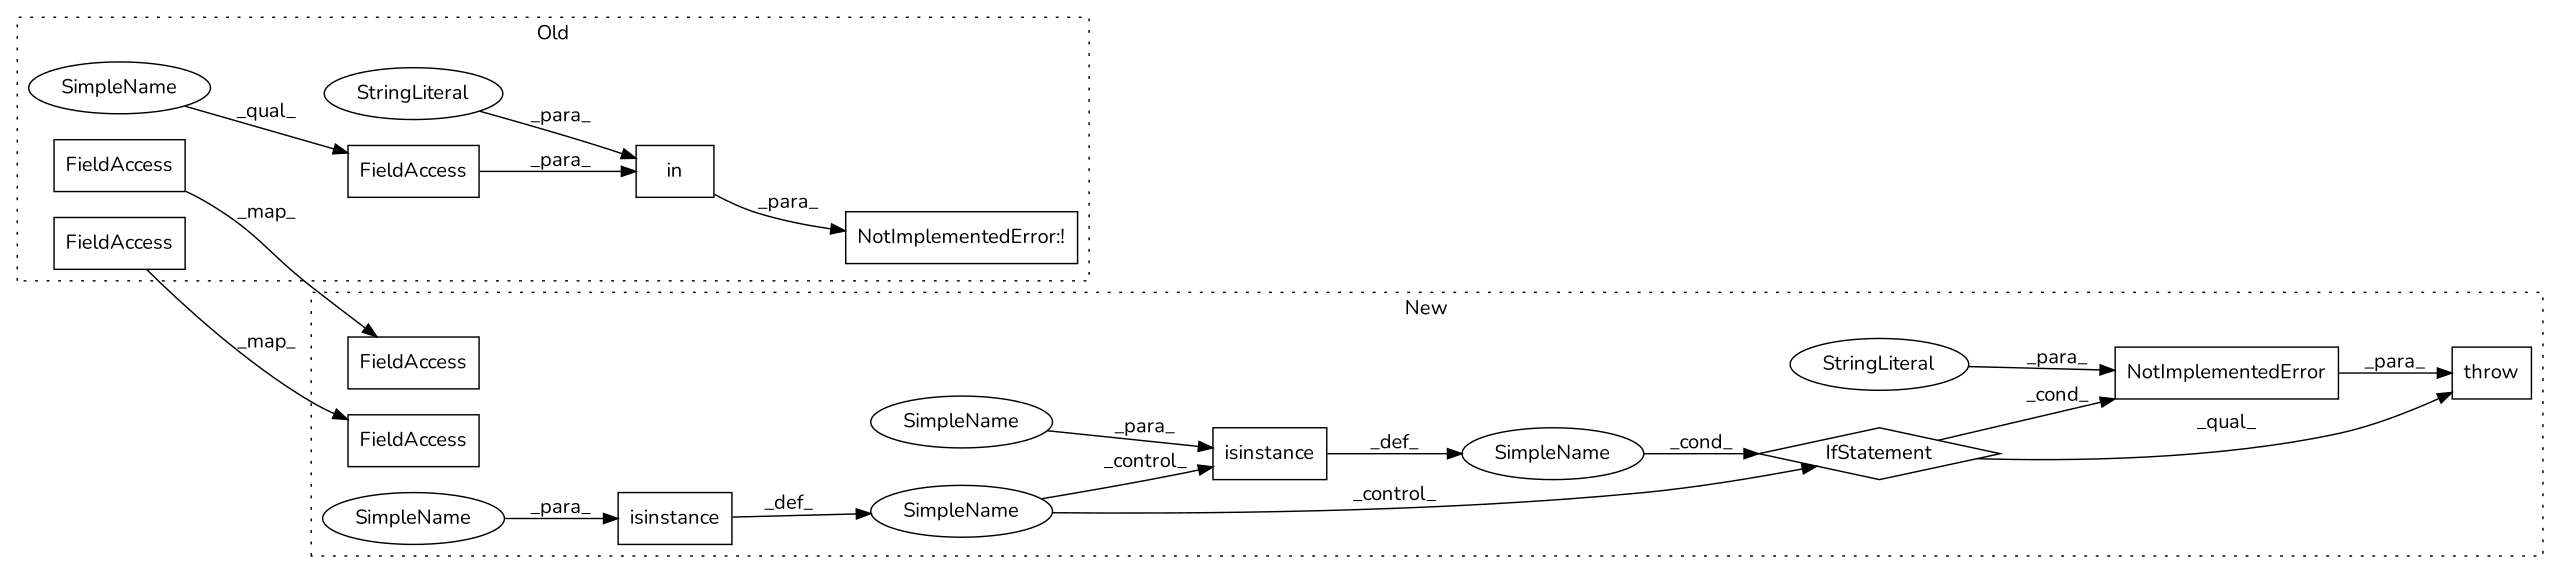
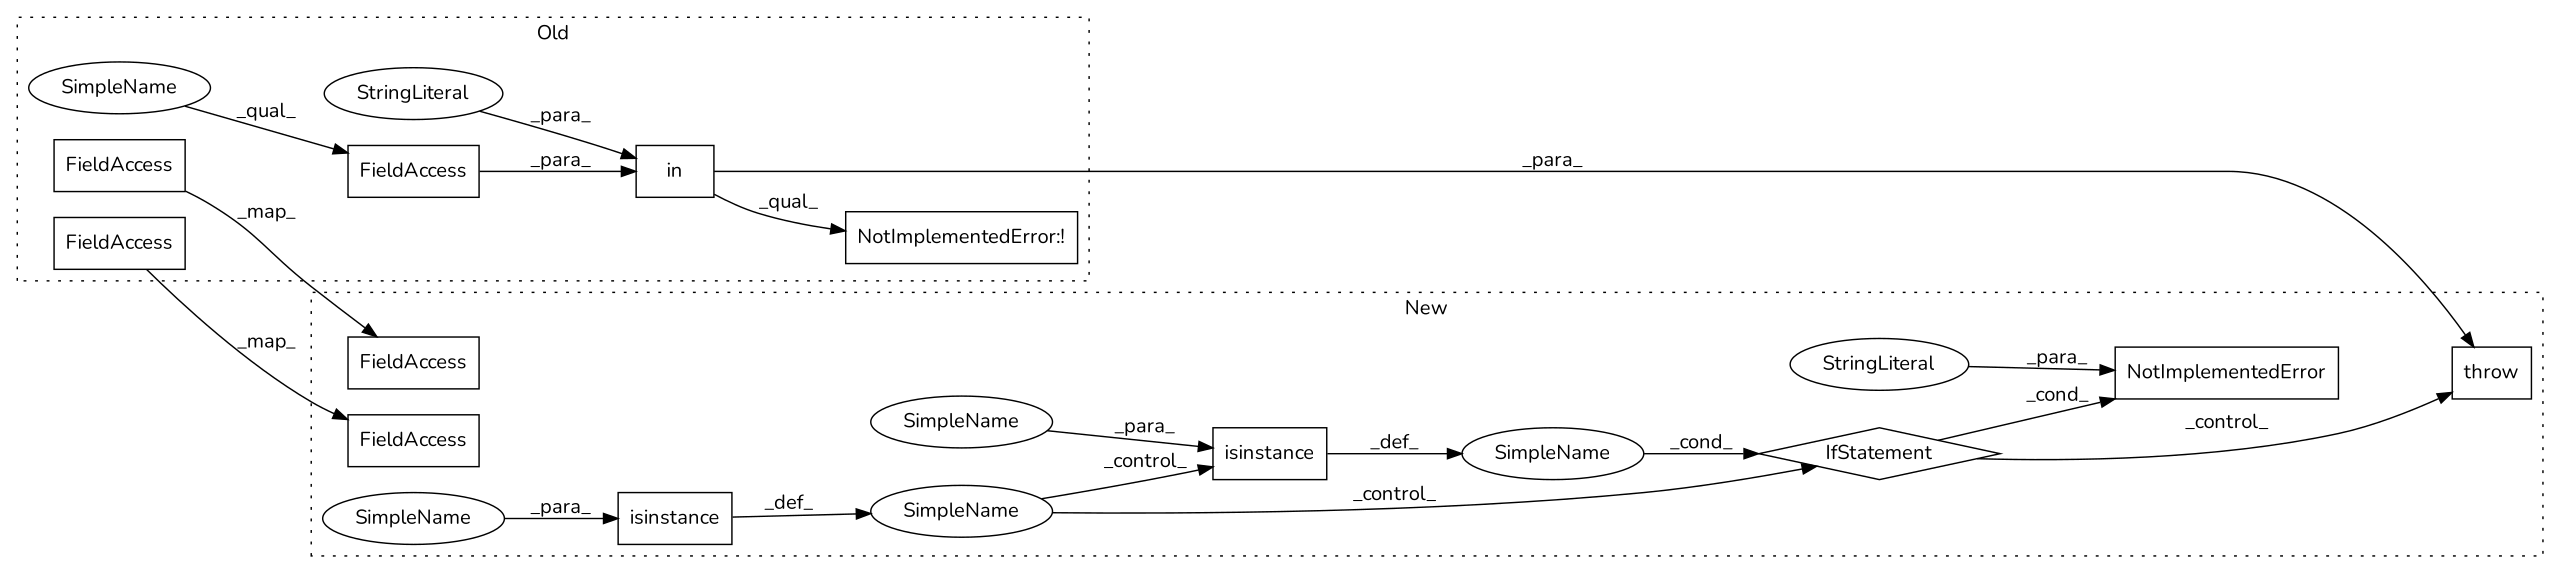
(789, 202) -> (789, 202)
(2388, 373) -> (1620, 171)
(2227, 423) -> (2227, 423)
